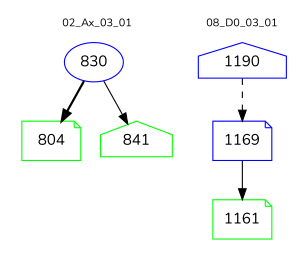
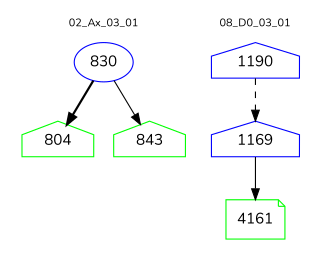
(51, 141) -> (58, 141)
(136, 141) -> (150, 141)
(242, 141) -> (255, 141)
(242, 219) -> (255, 219)
